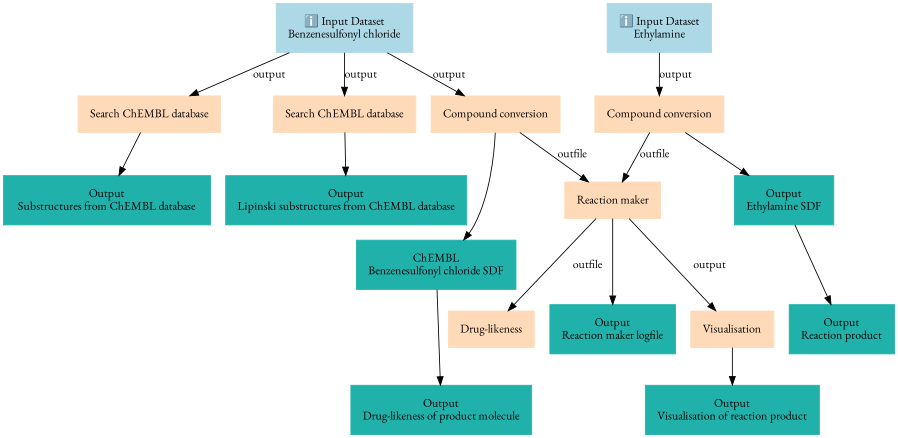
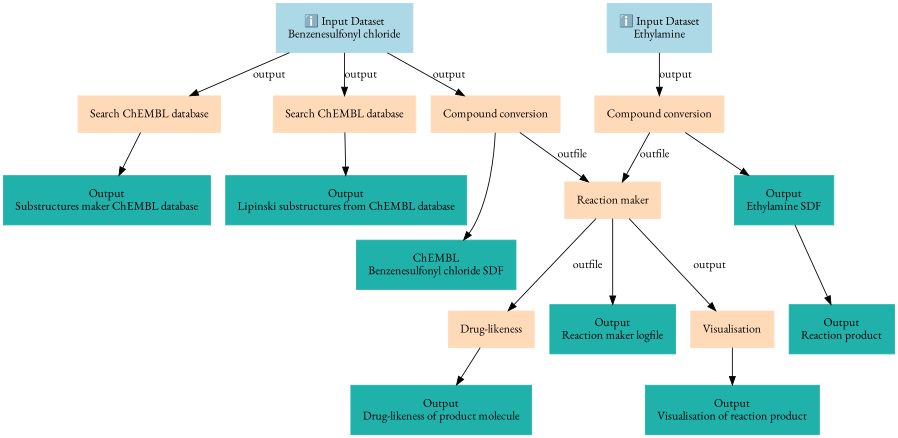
(107, 200) -> (107, 200)
(439, 333) -> (471, 363)
